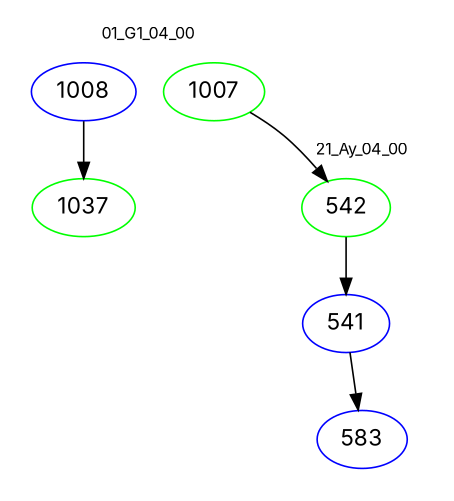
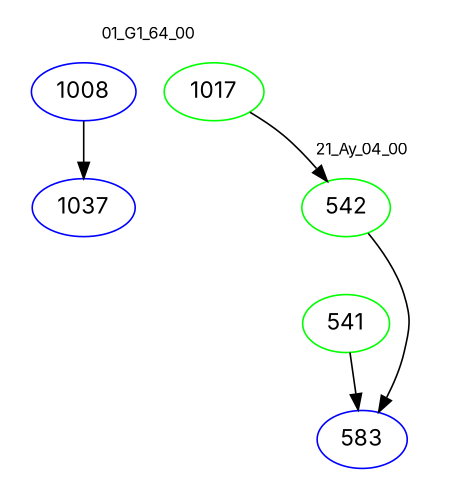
(148, 35) -> (148, 35)
(214, 92) -> (214, 92)
(84, 208) -> (84, 208)
(346, 258) -> (408, 312)
(346, 324) -> (346, 324)
